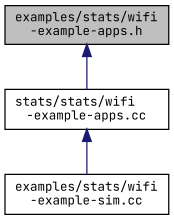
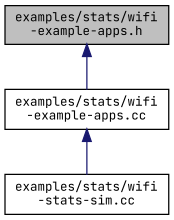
(87, 109) -> (87, 109)
(87, 194) -> (87, 194)
